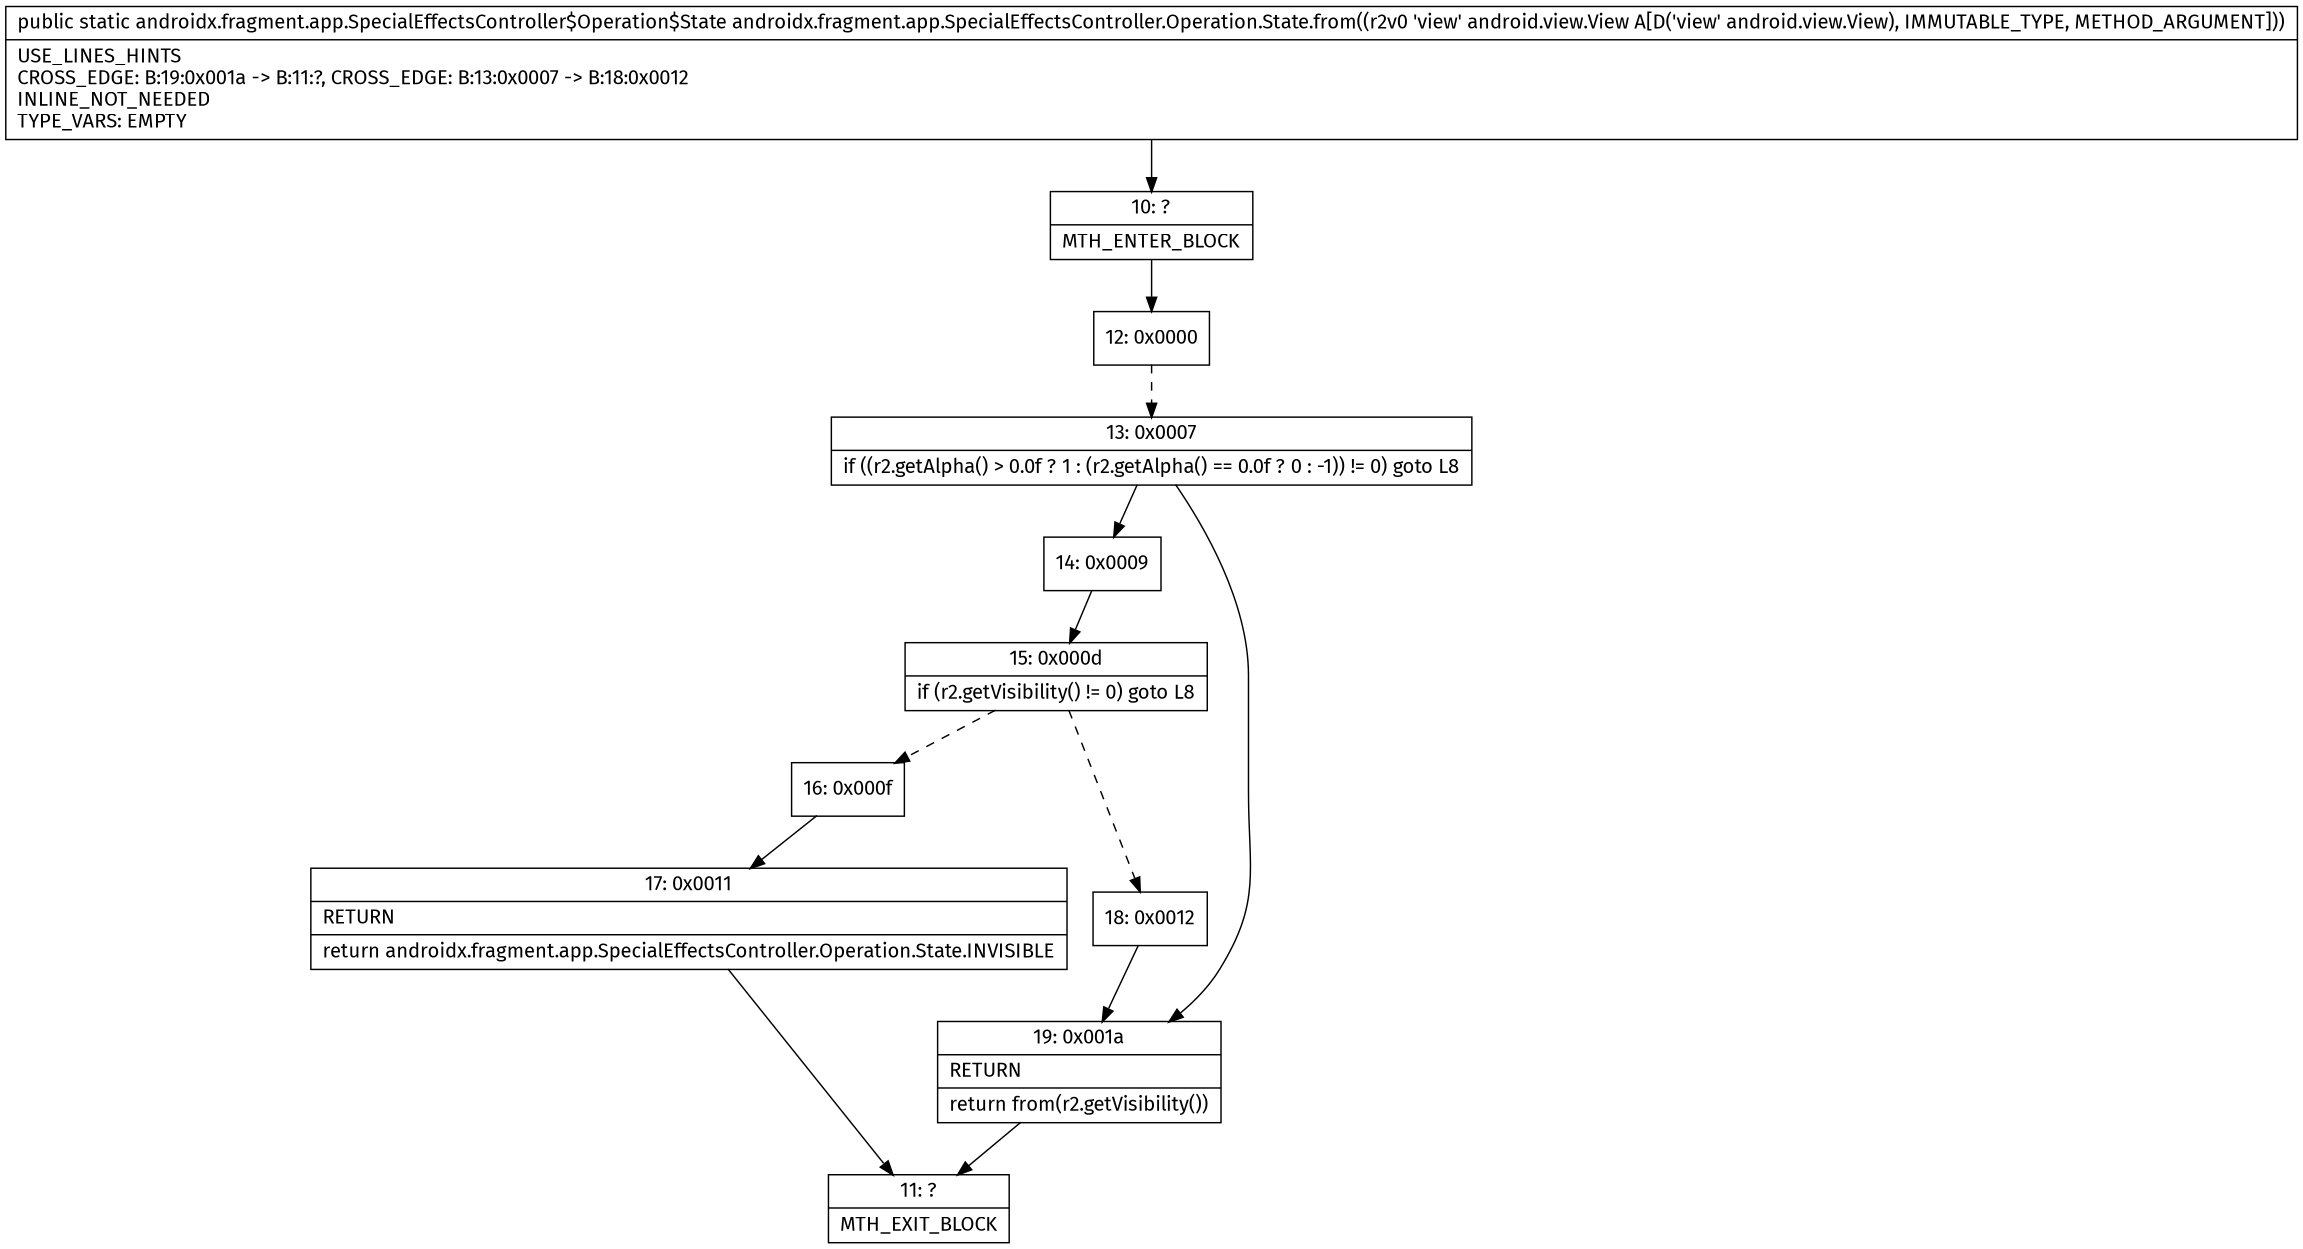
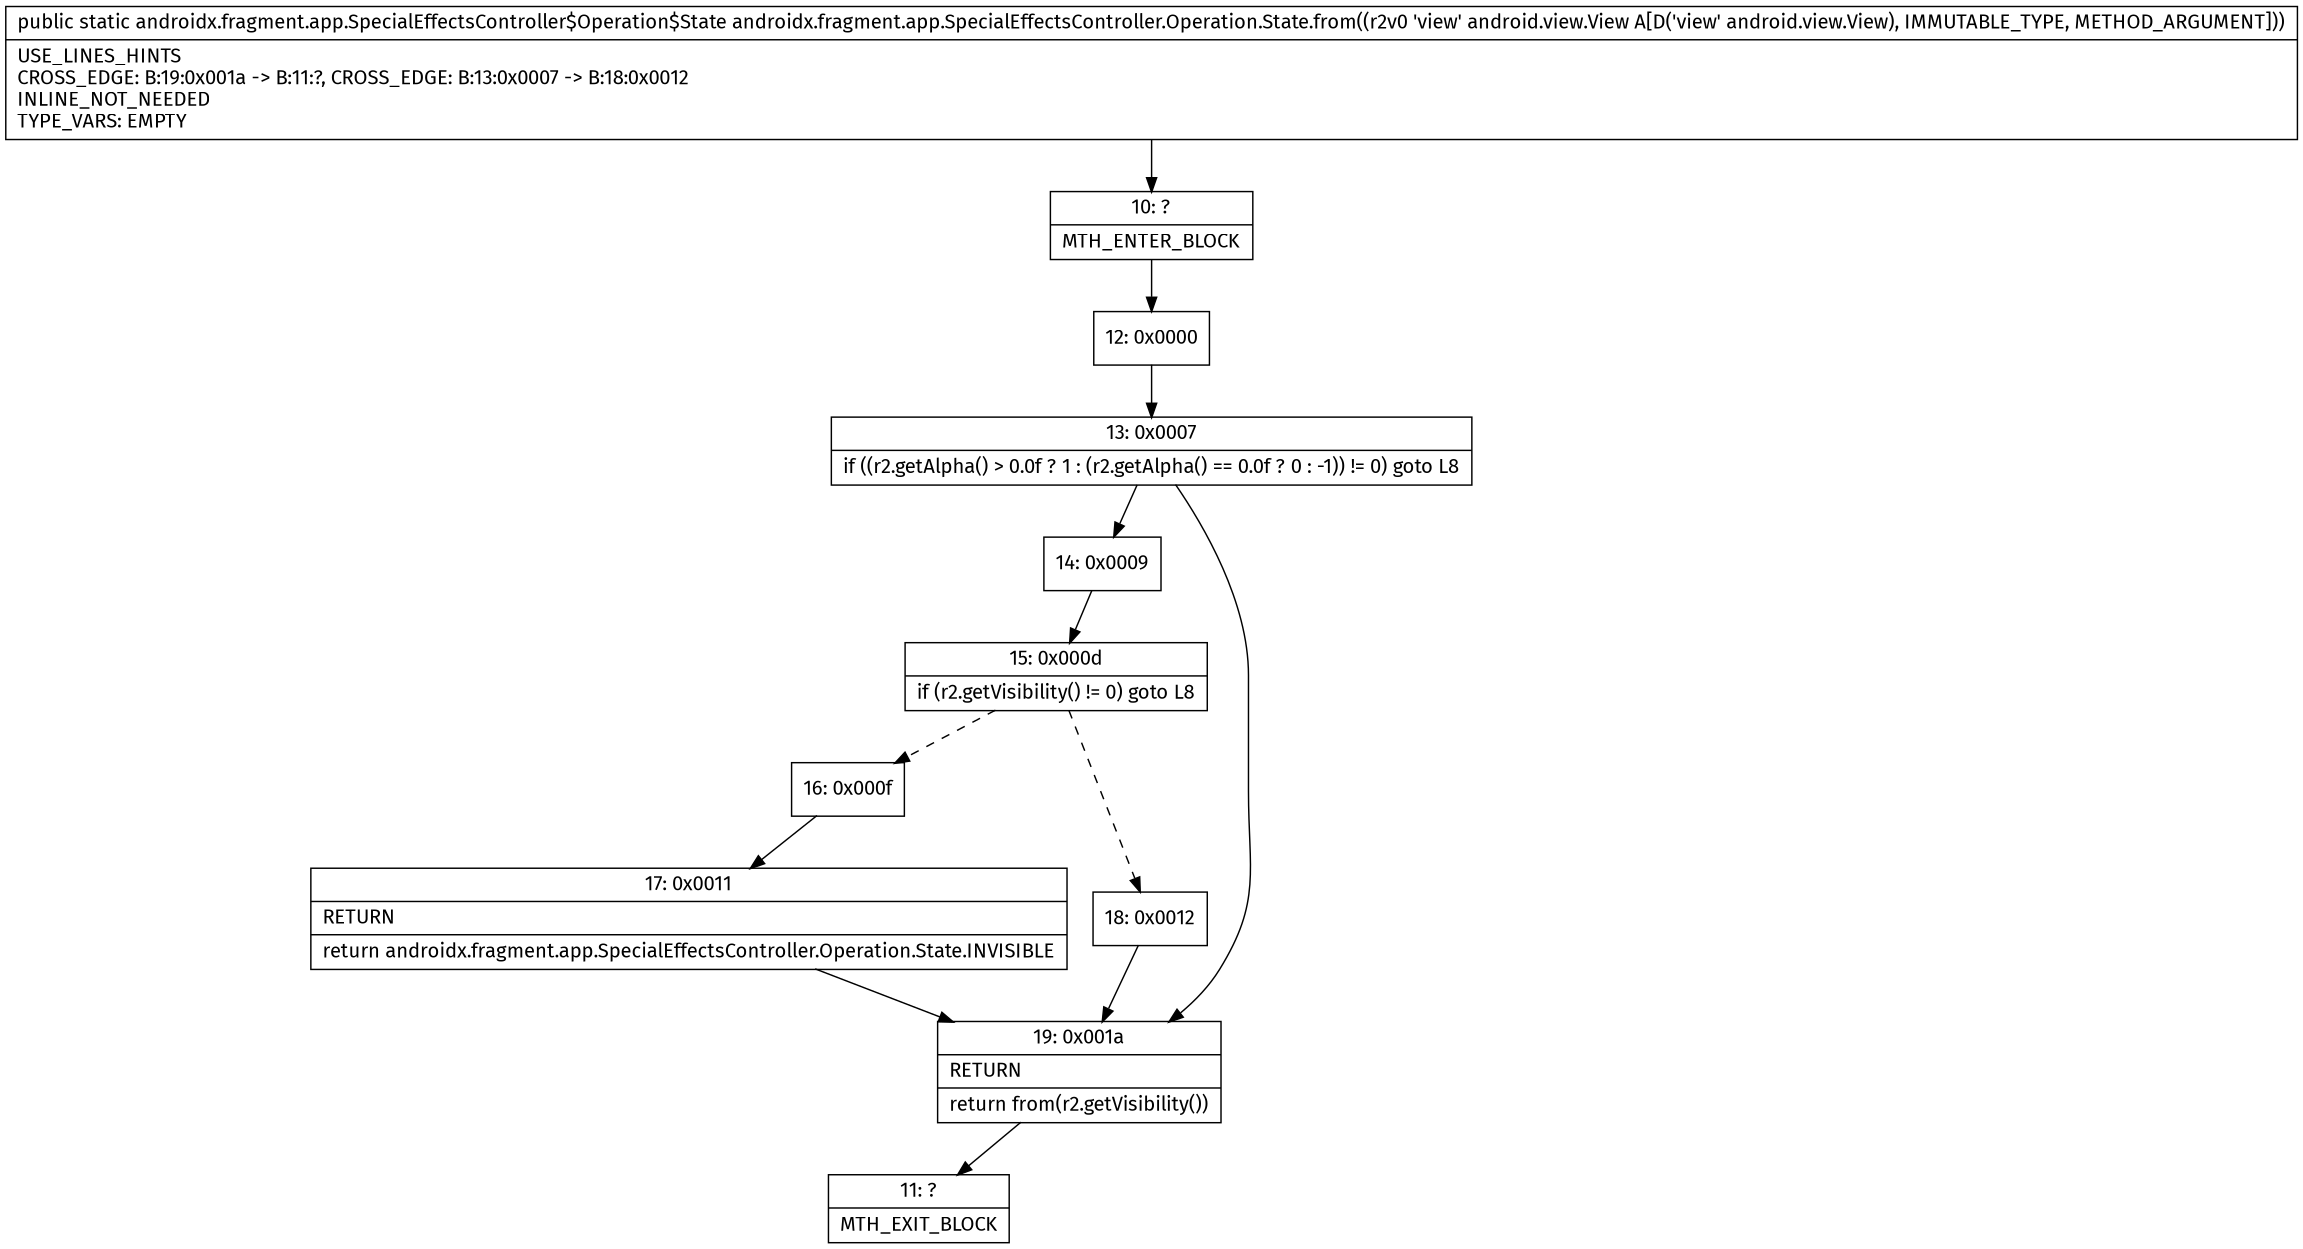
(1152, 384) -> (1152, 384)
(806, 1066) -> (878, 993)
